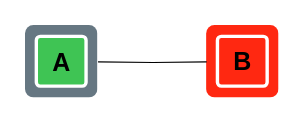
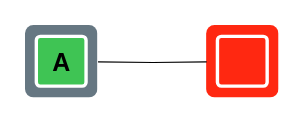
(243, 61) -> none
